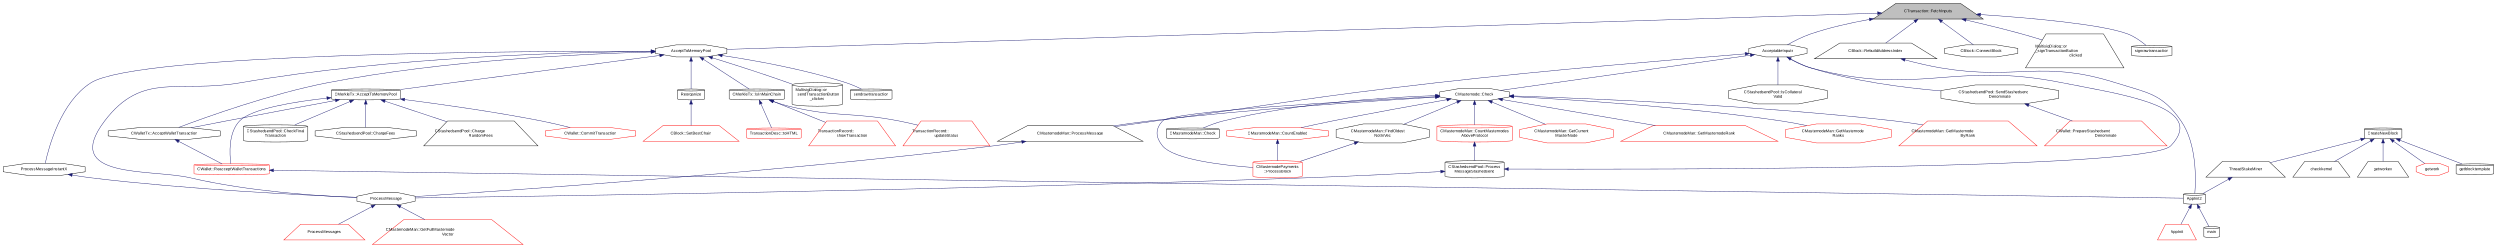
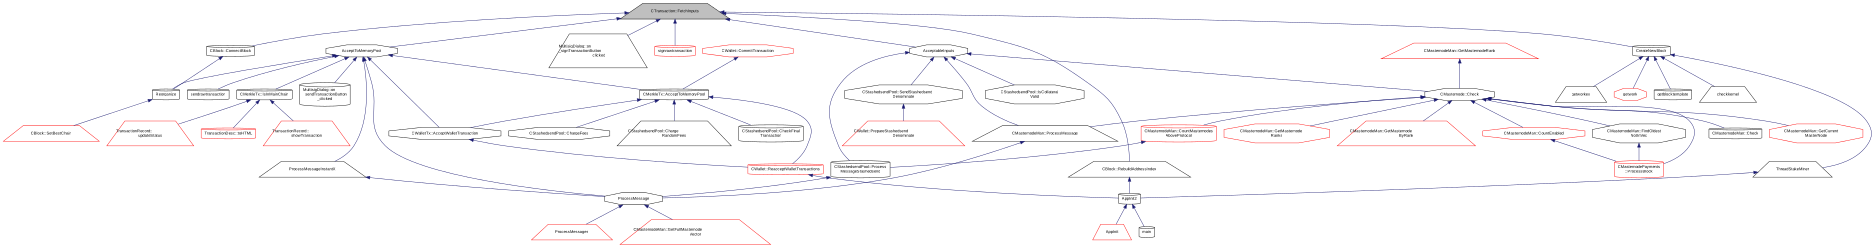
none -> (1179, 19)
(1981, 51) -> (231, 51)
(2152, 51) -> (675, 51)
none -> (197, 74)
(488, 111) -> (709, 74)
(1579, 113) -> (1460, 76)
(2056, 161) -> (837, 88)
(44, 169) -> (312, 169)
